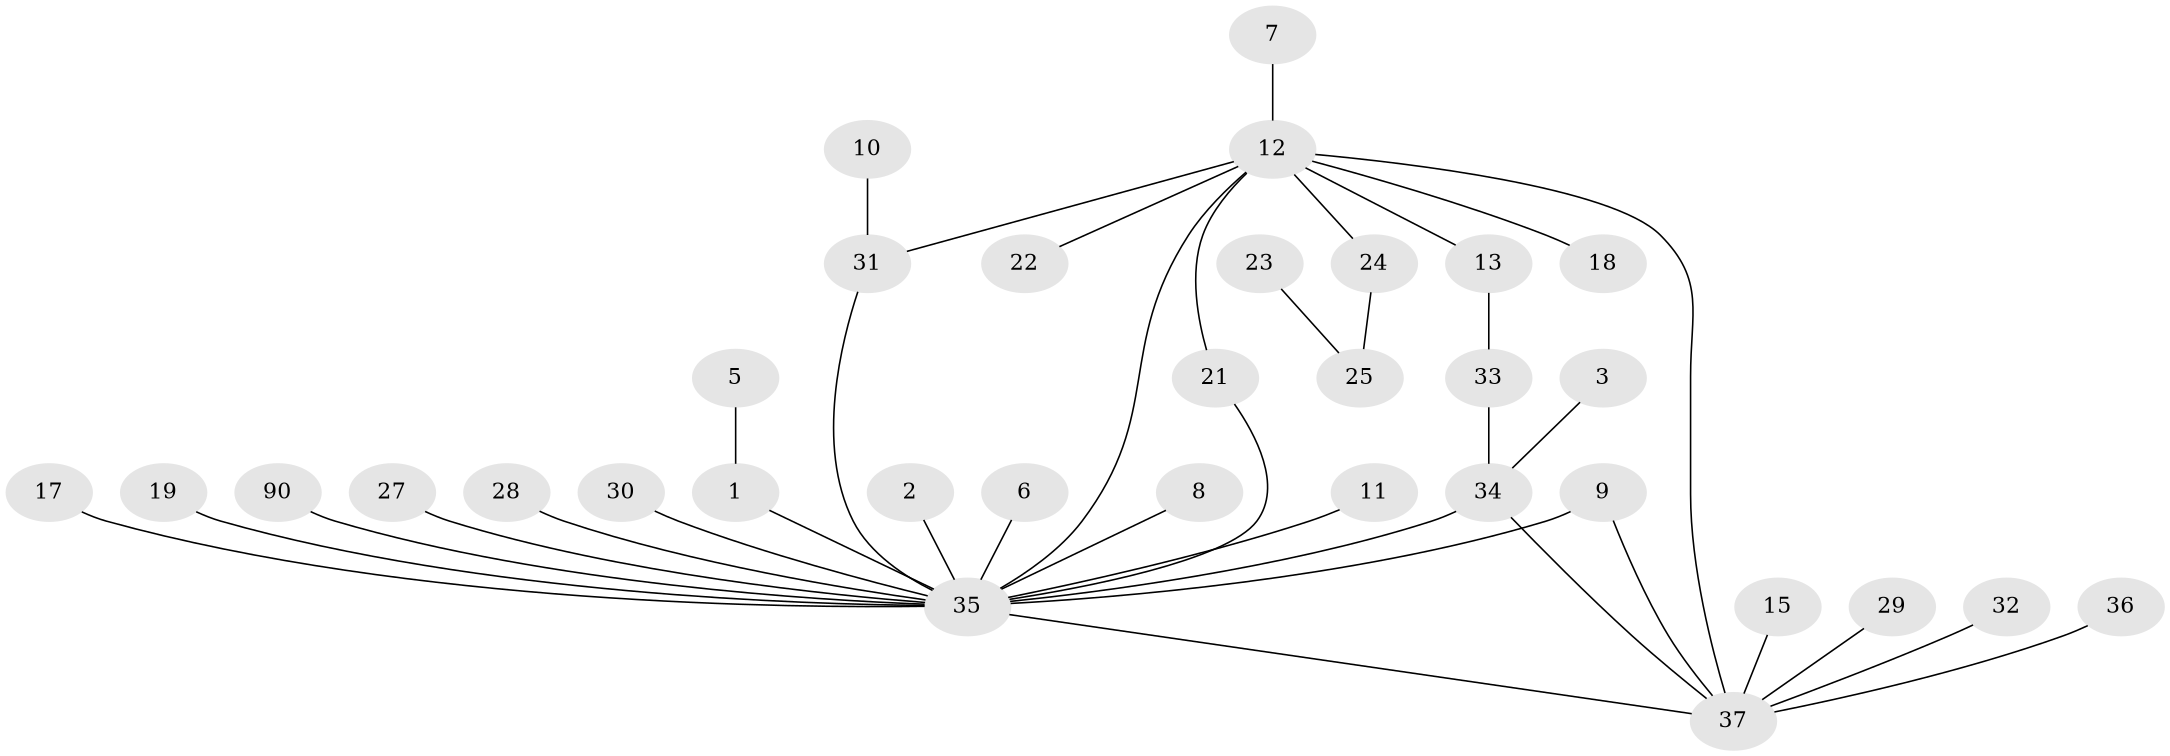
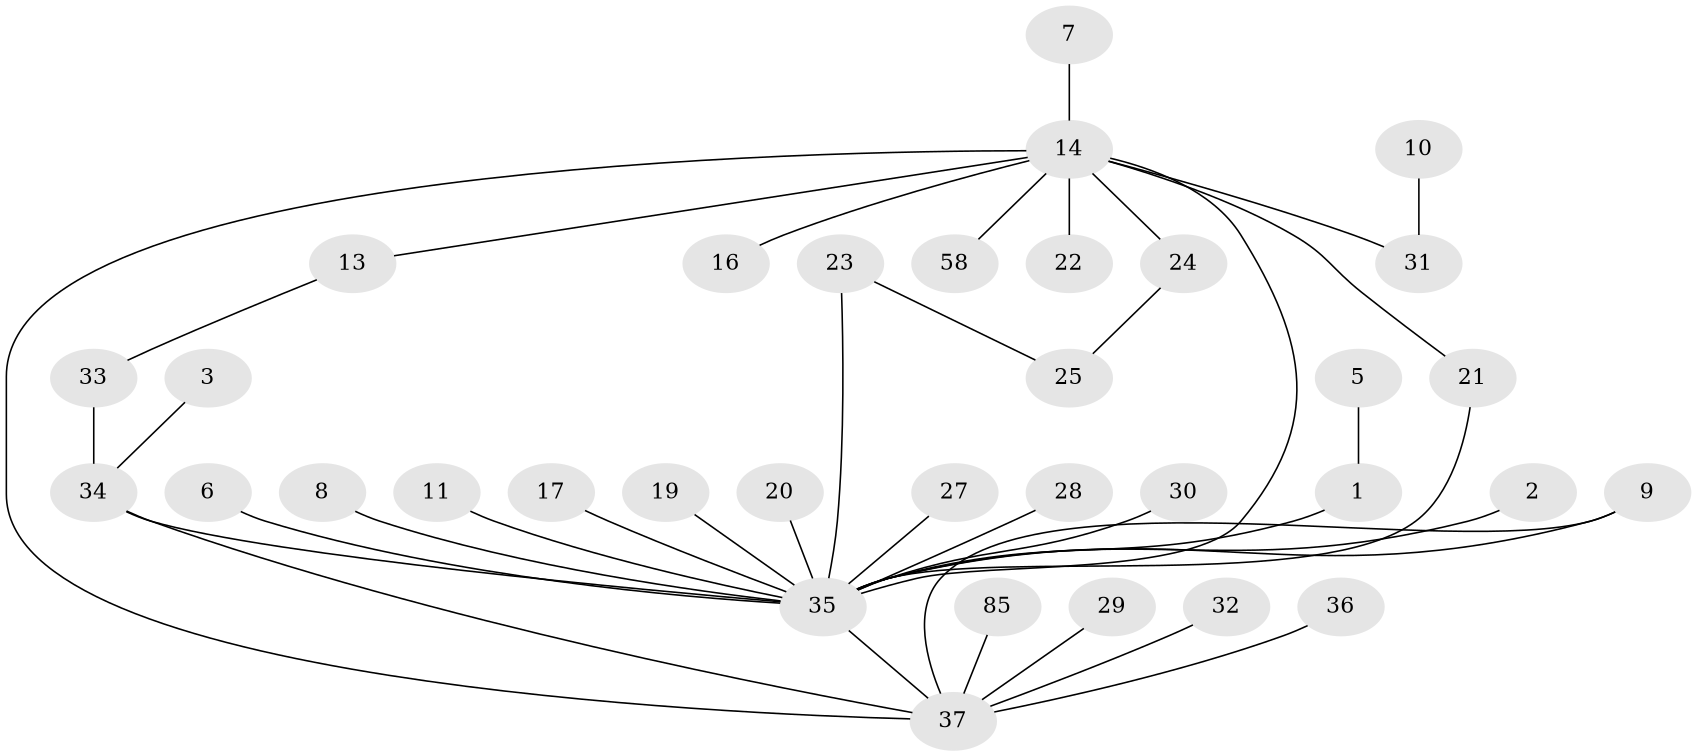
(1273, 149) -> (1069, 149)
none -> (726, 264)
(1603, 264) -> (955, 264)
(836, 460) -> (842, 436)
(278, 493) -> (780, 493)
(1778, 607) -> (998, 607)
